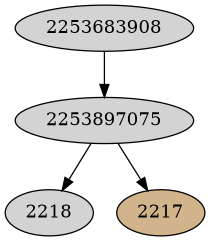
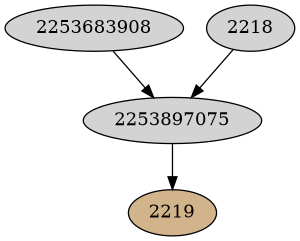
(80, 162) -> (216, 69)
(161, 213) -> (172, 213)
